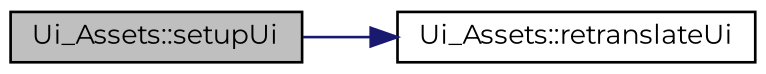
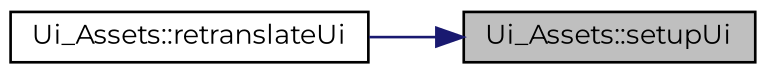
(337, 37) -> (403, 37)
